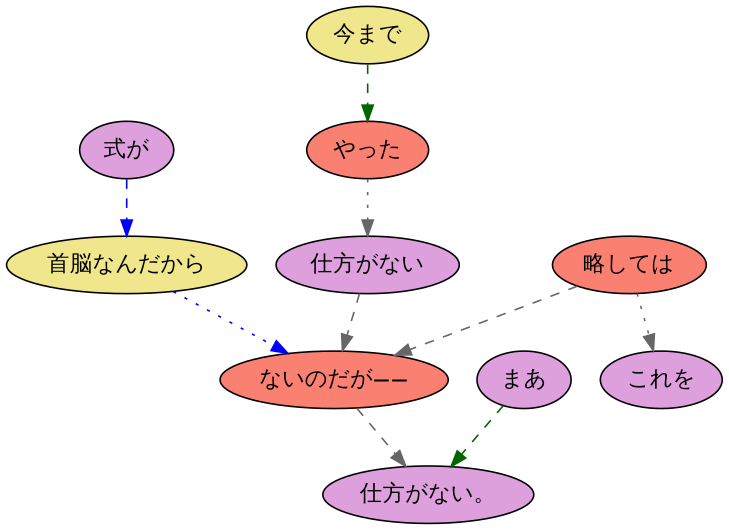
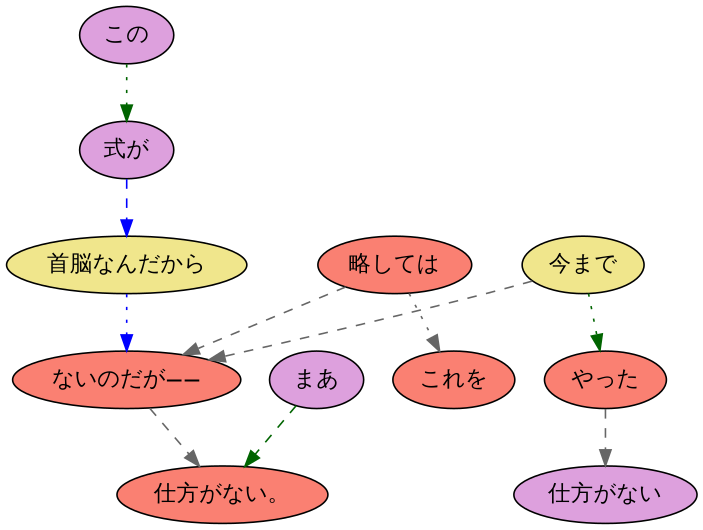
none -> (127, 35)
(368, 85) -> (593, 314)
(368, 200) -> (605, 429)
(353, 314) -> (379, 320)
(661, 380) -> (454, 380)
(428, 495) -> (222, 495)
